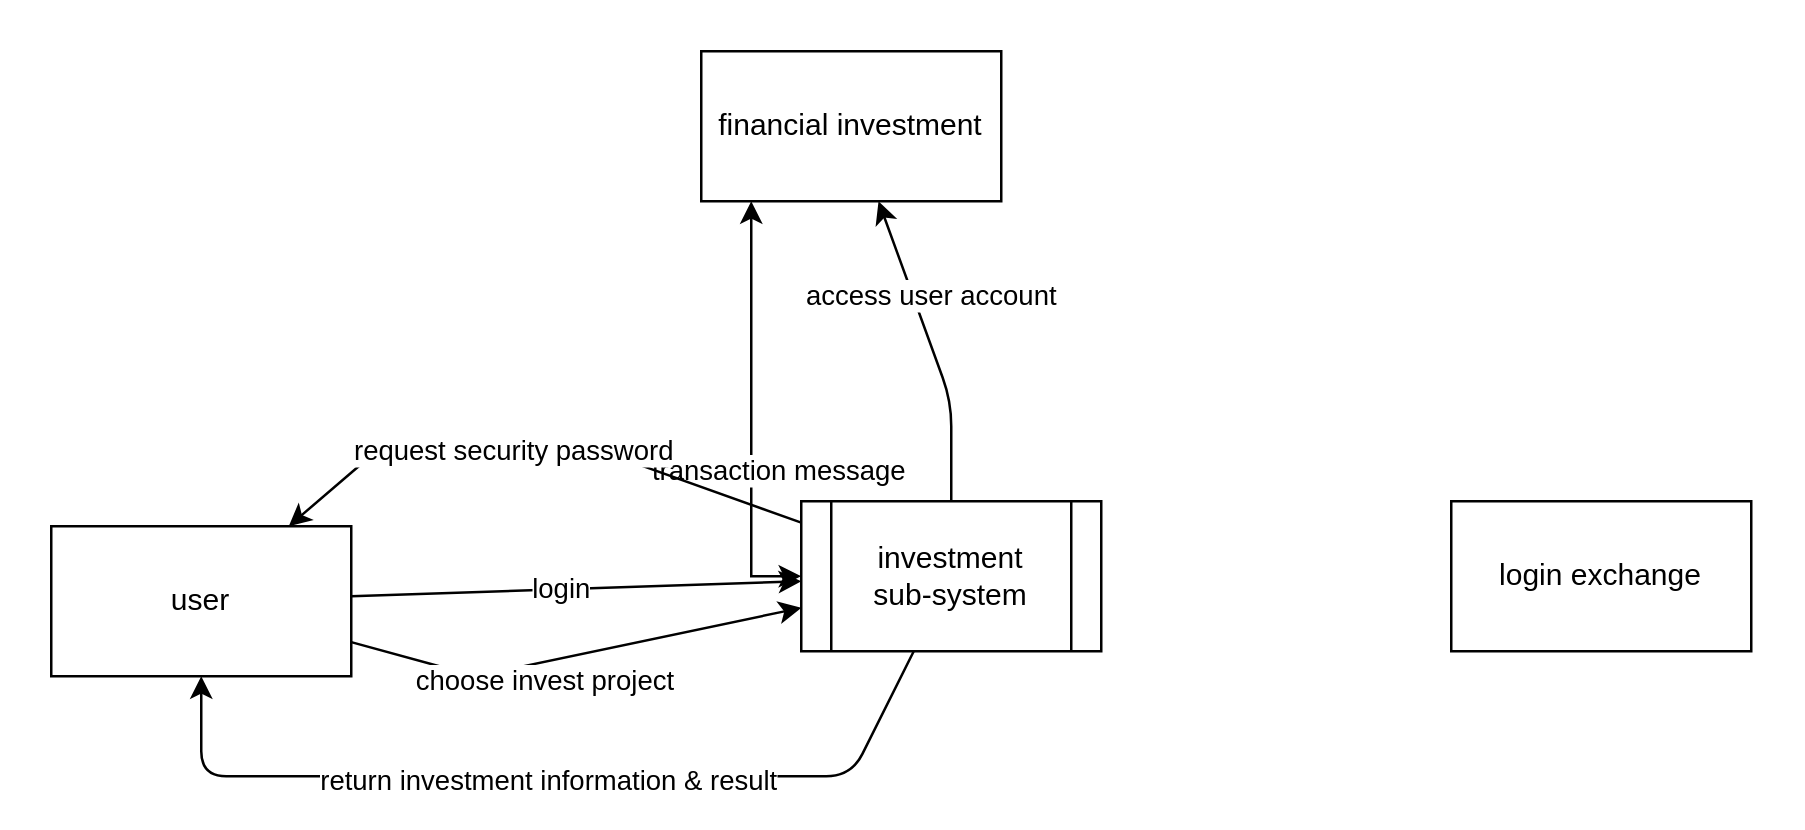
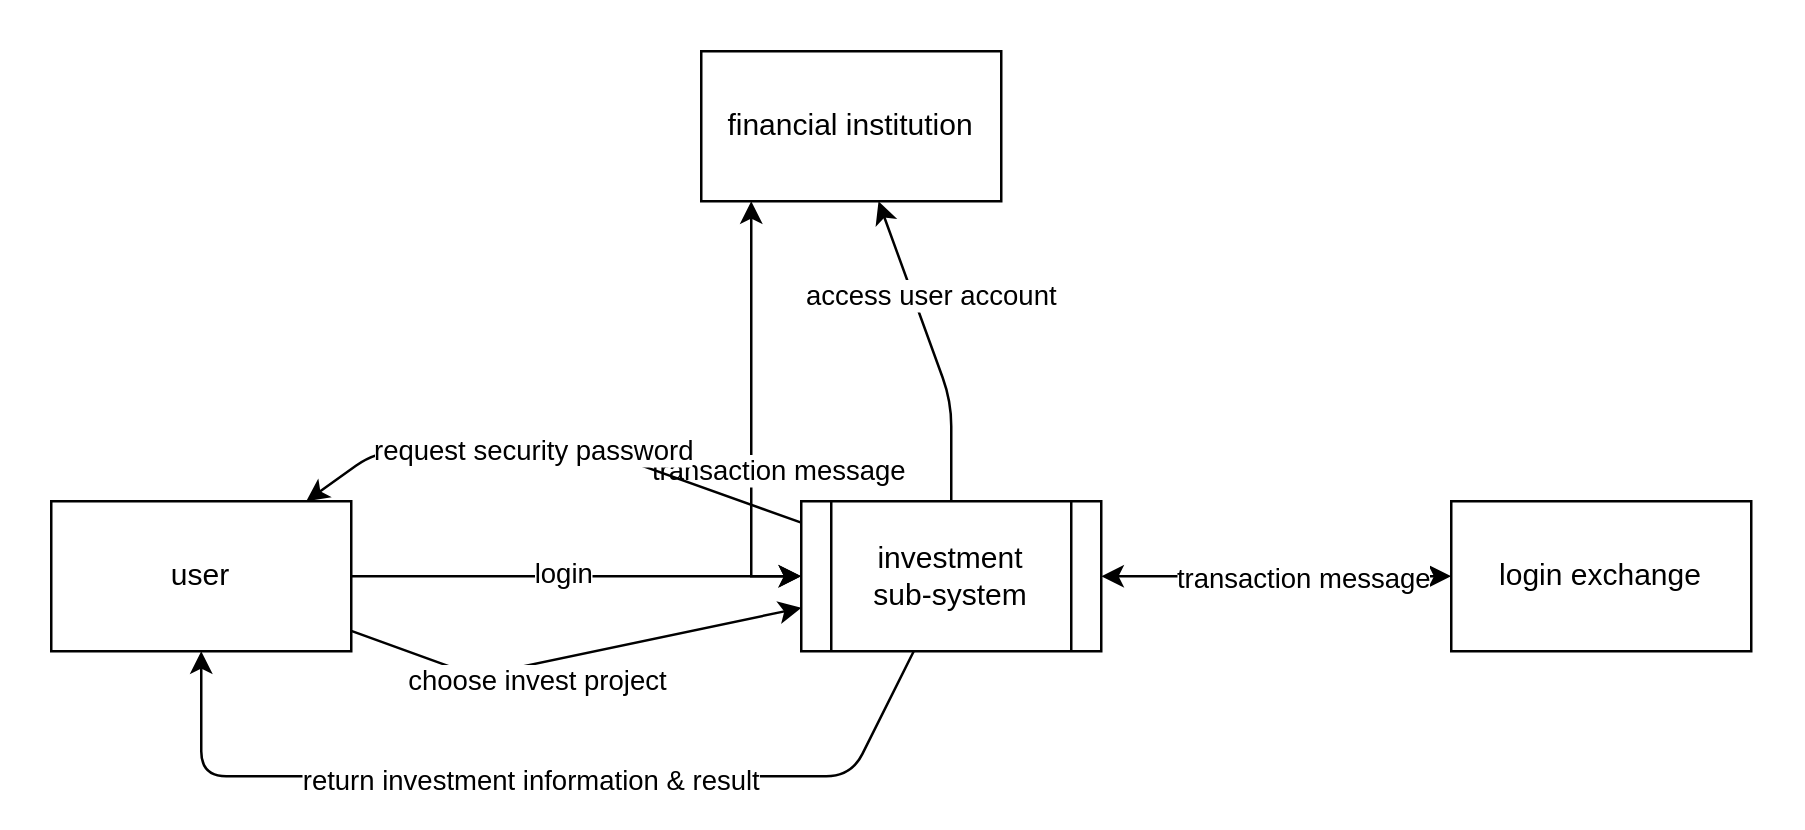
(851, 126) -> (851, 126)
none -> (1214, 576)
(201, 601) -> (201, 576)
